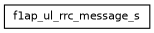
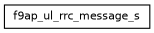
(77, 17) -> (77, 17)
